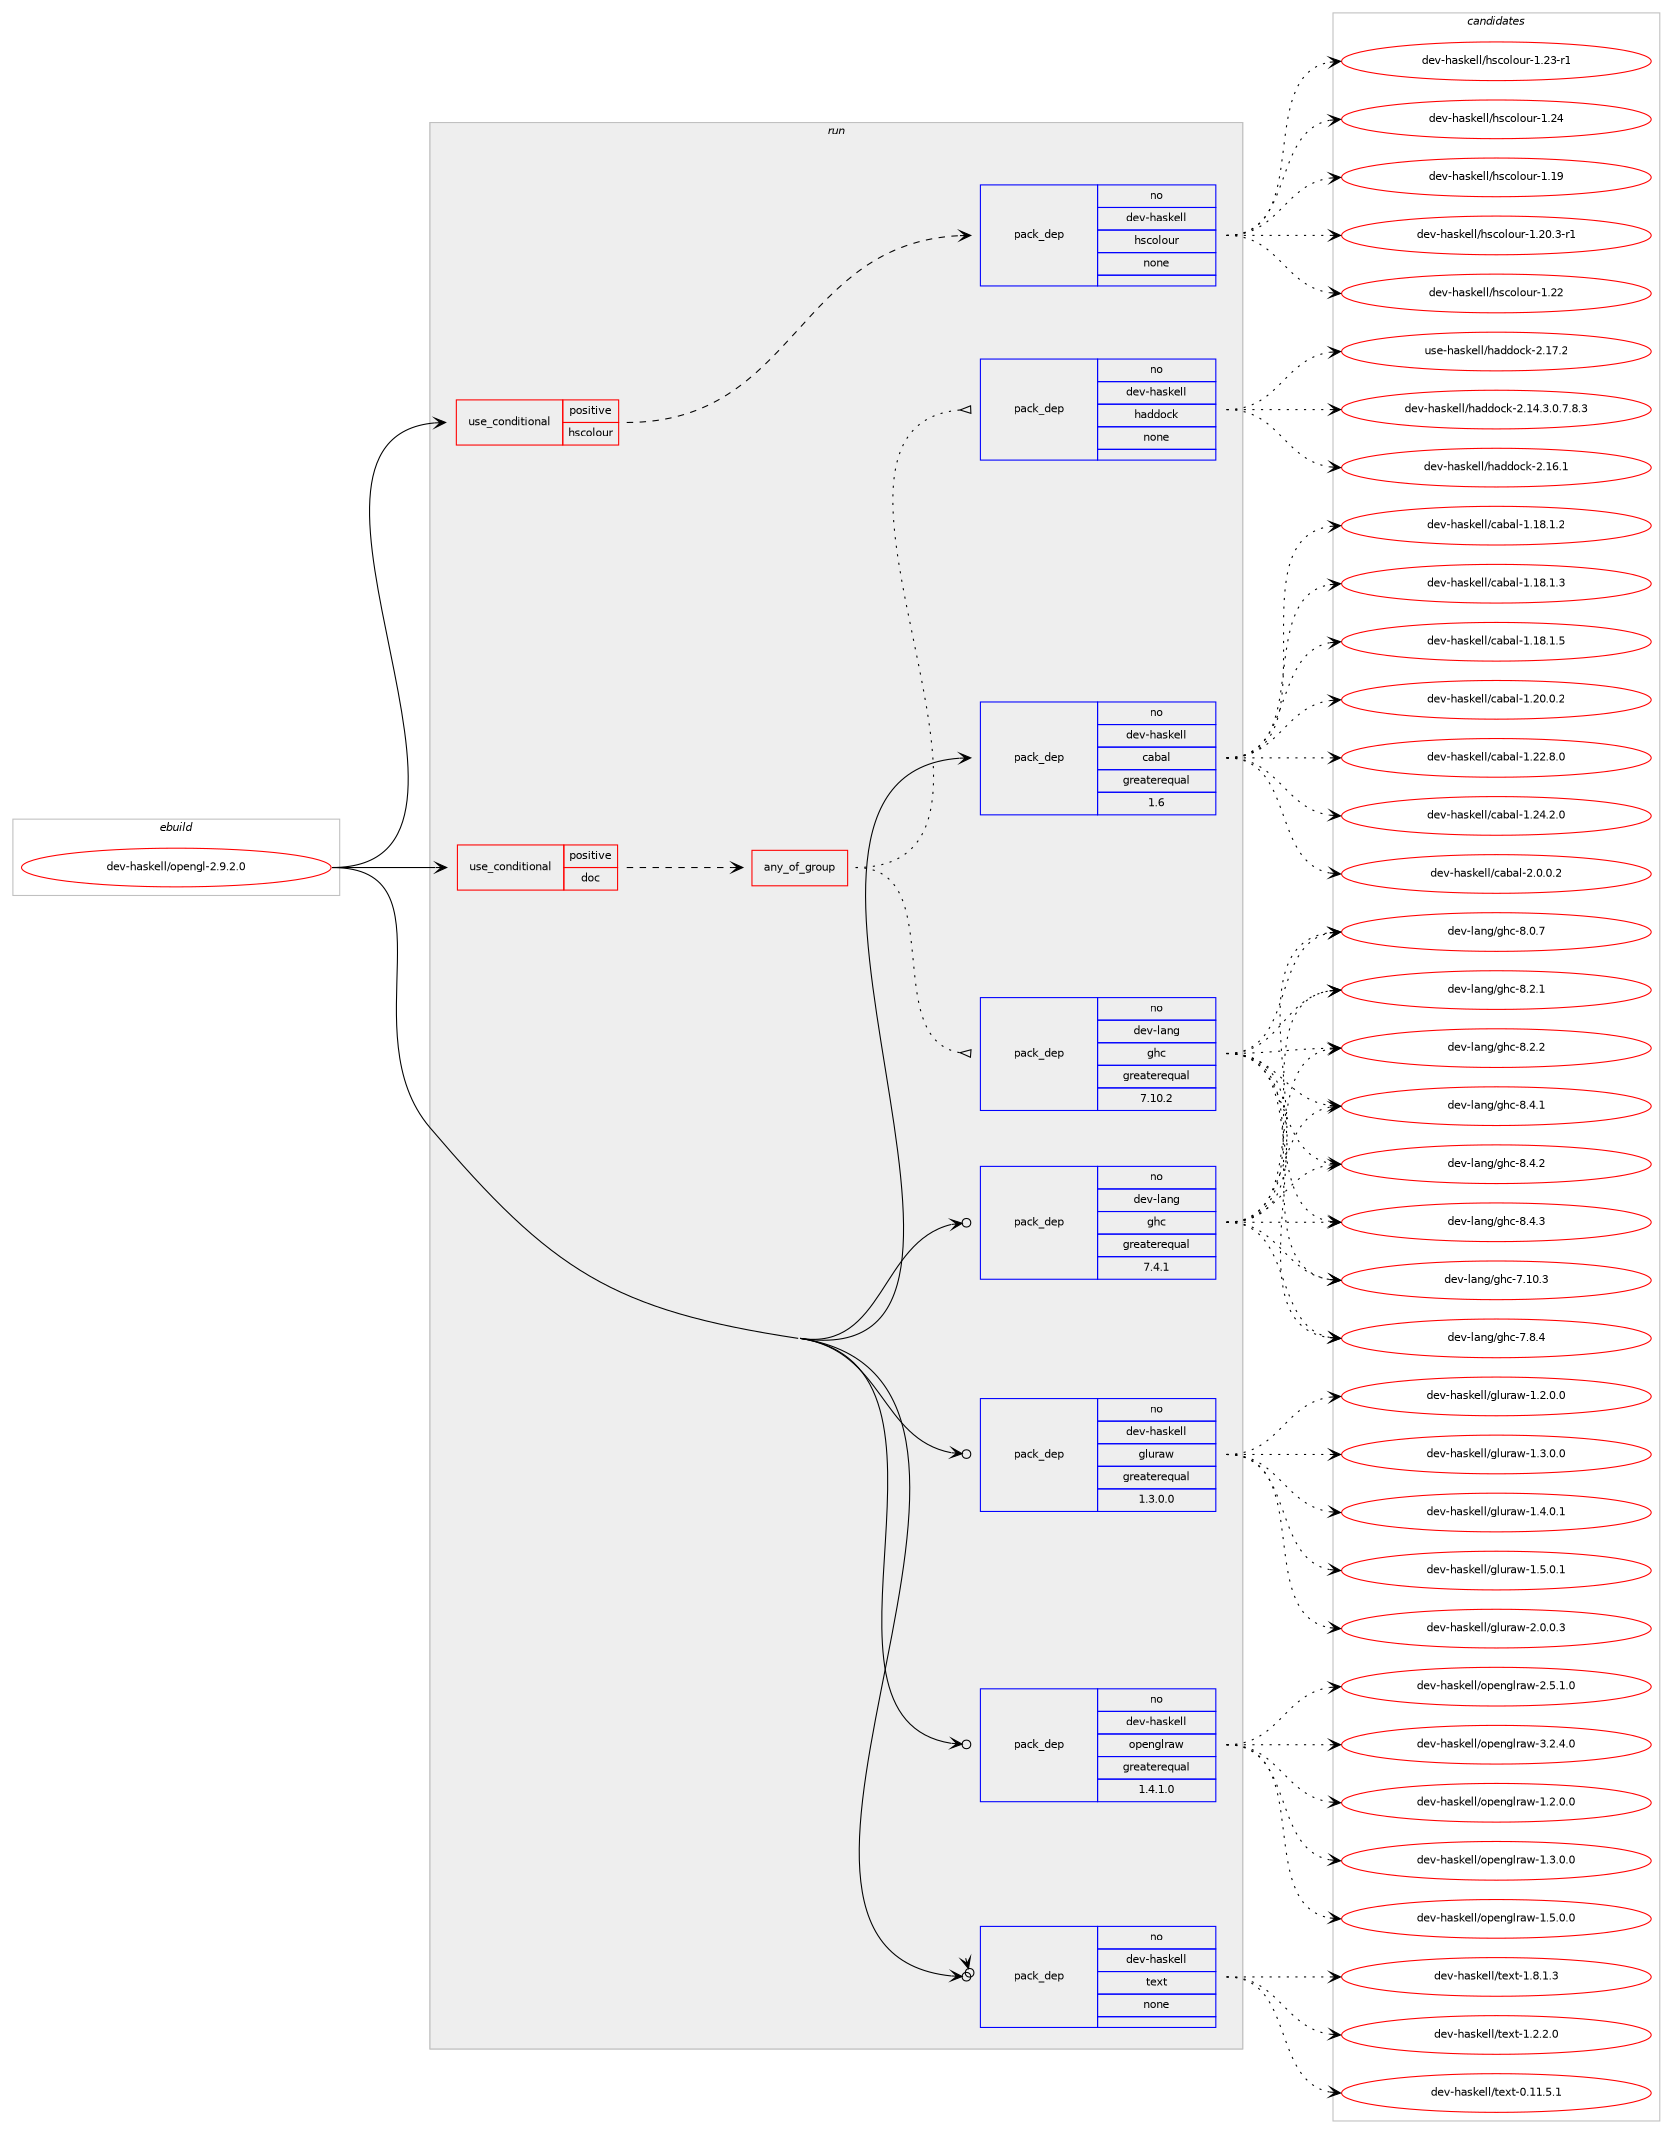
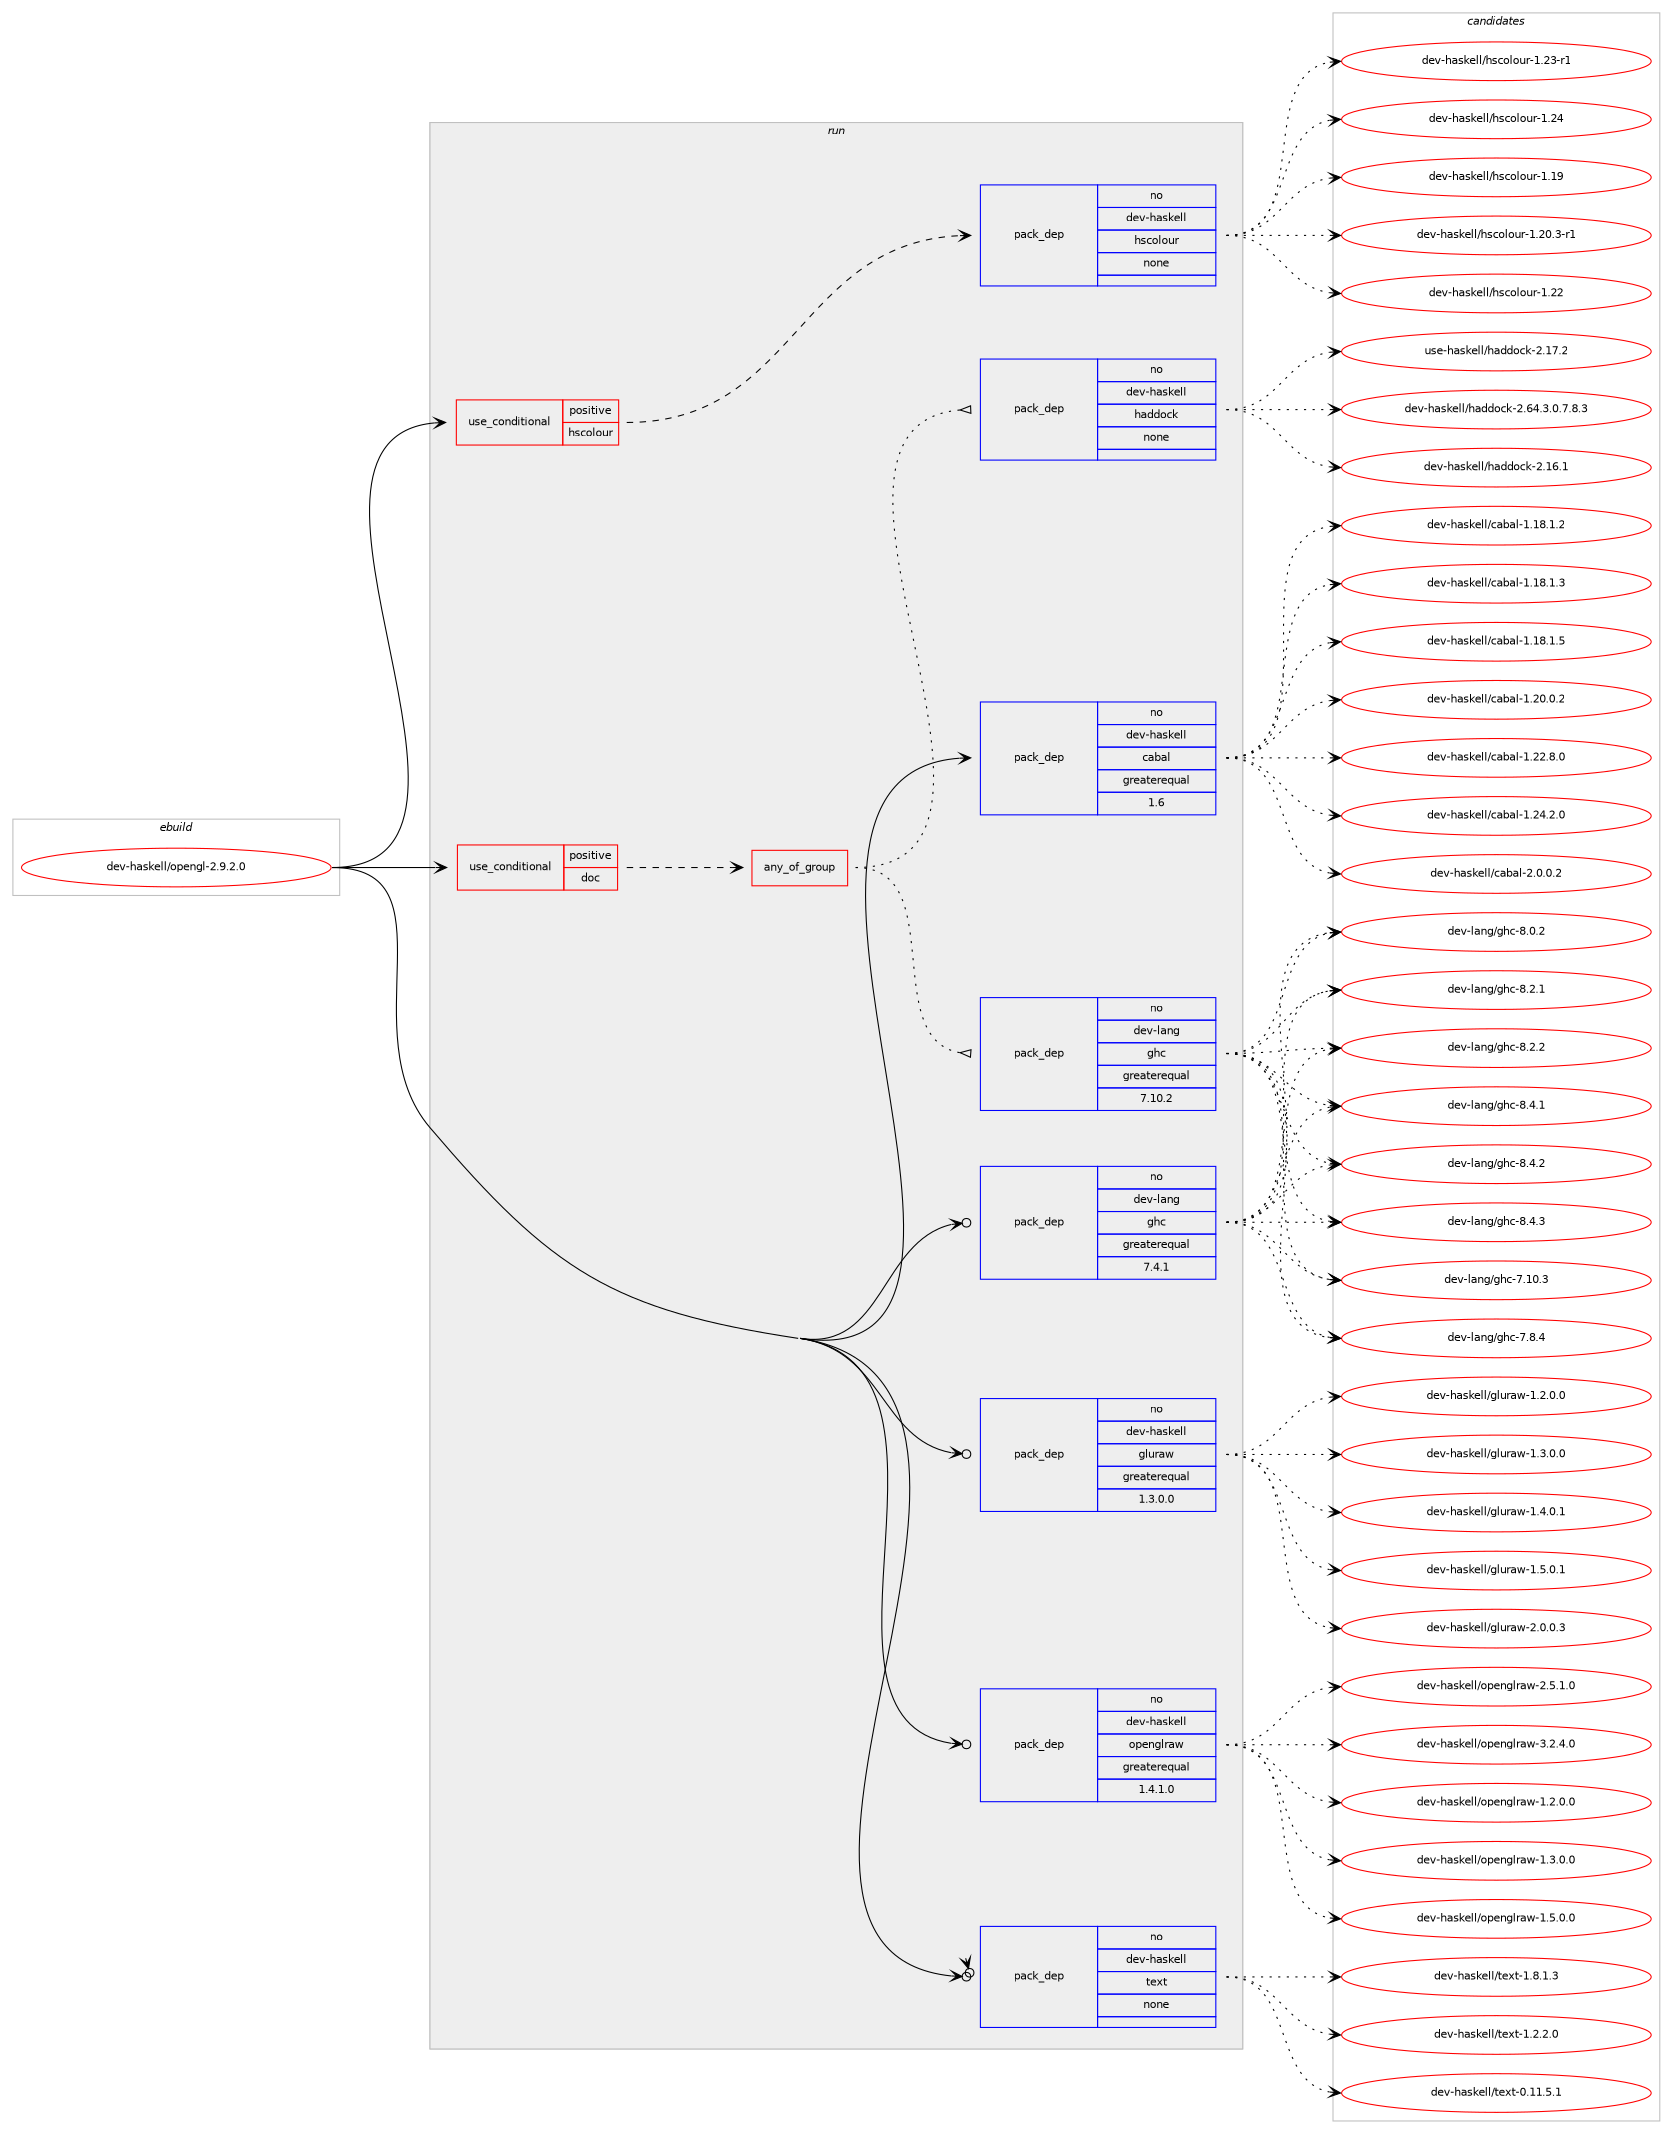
(1496, 410) -> (1496, 410)
(1496, 932) -> (1496, 932)
